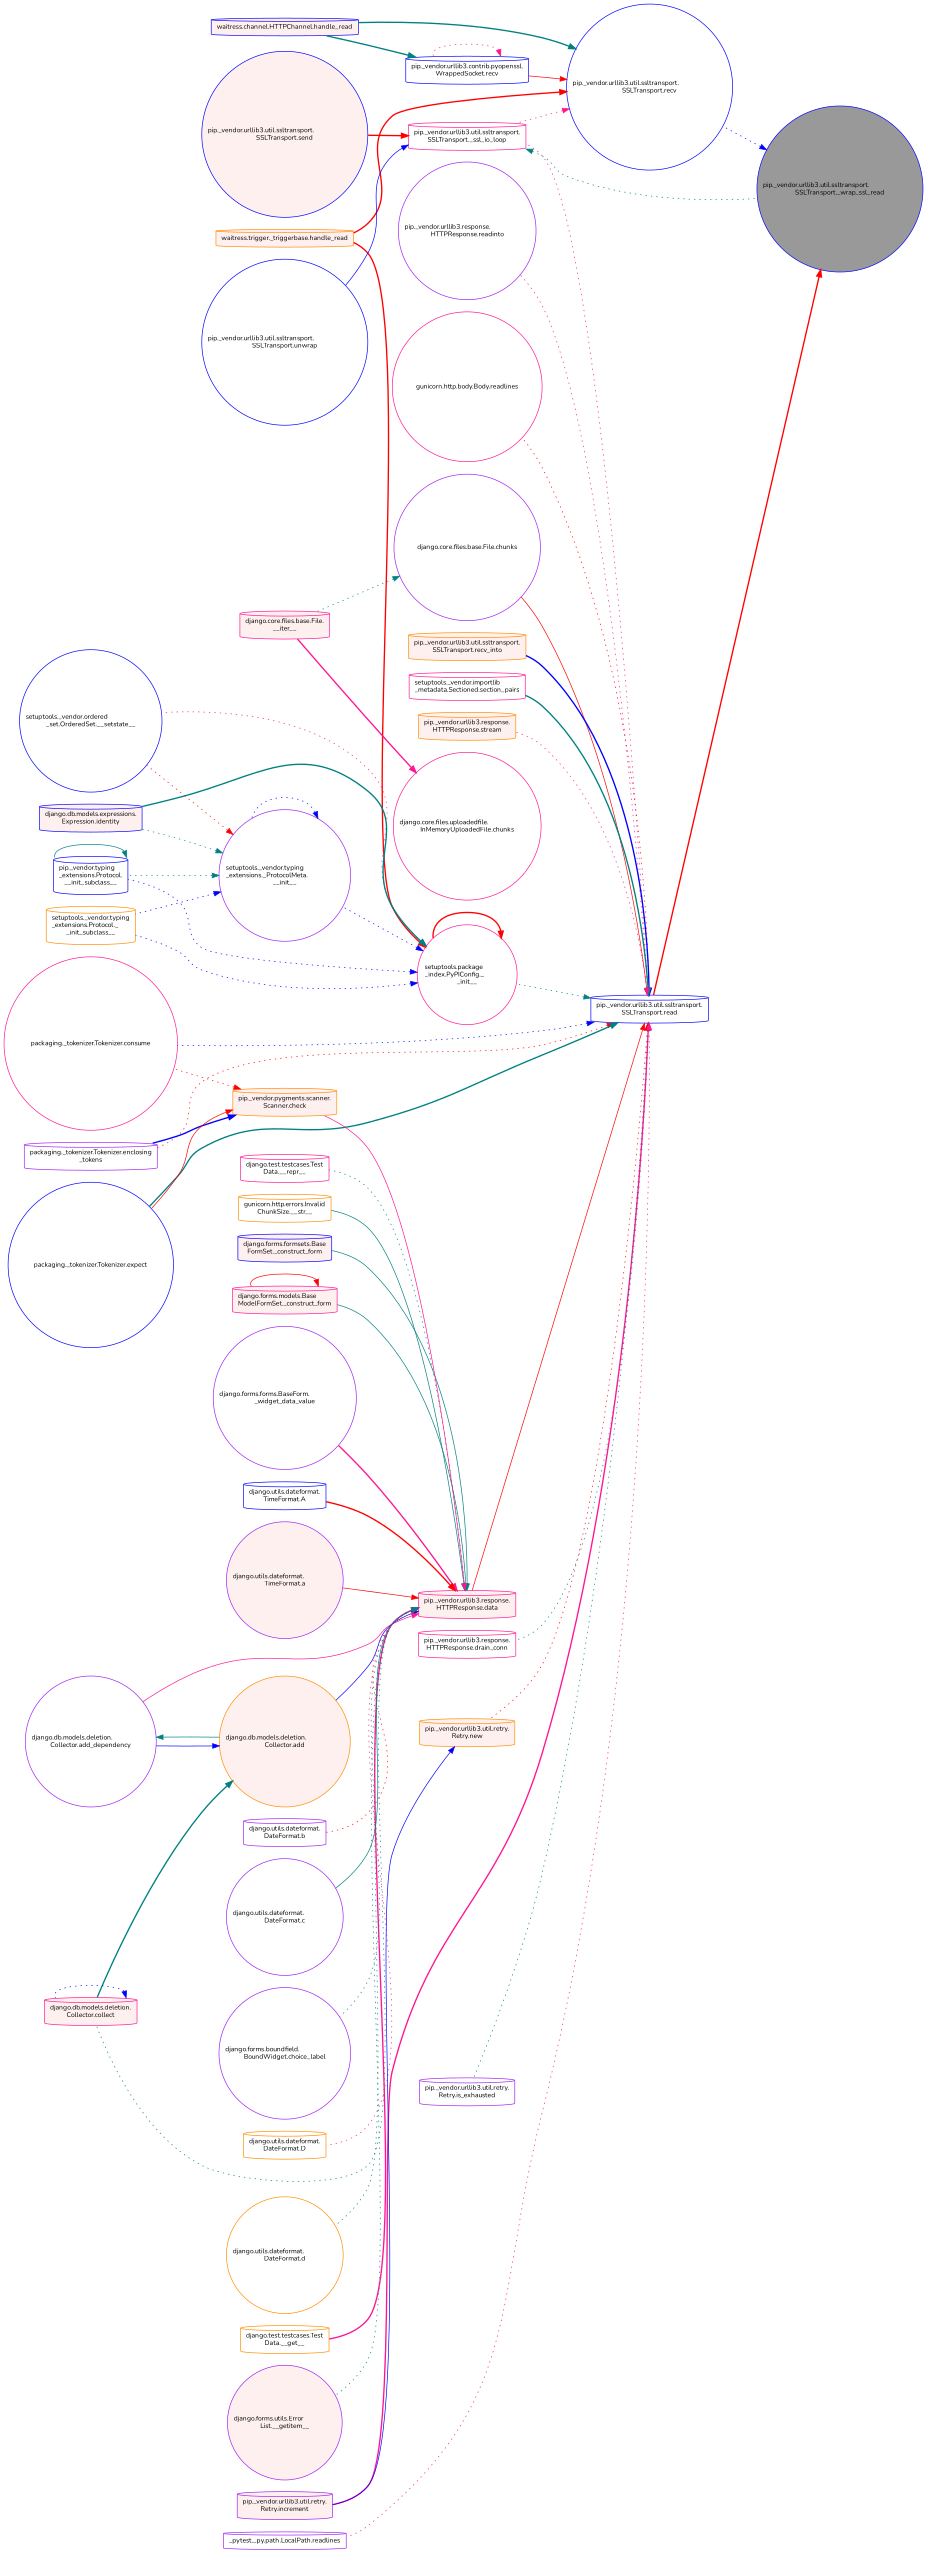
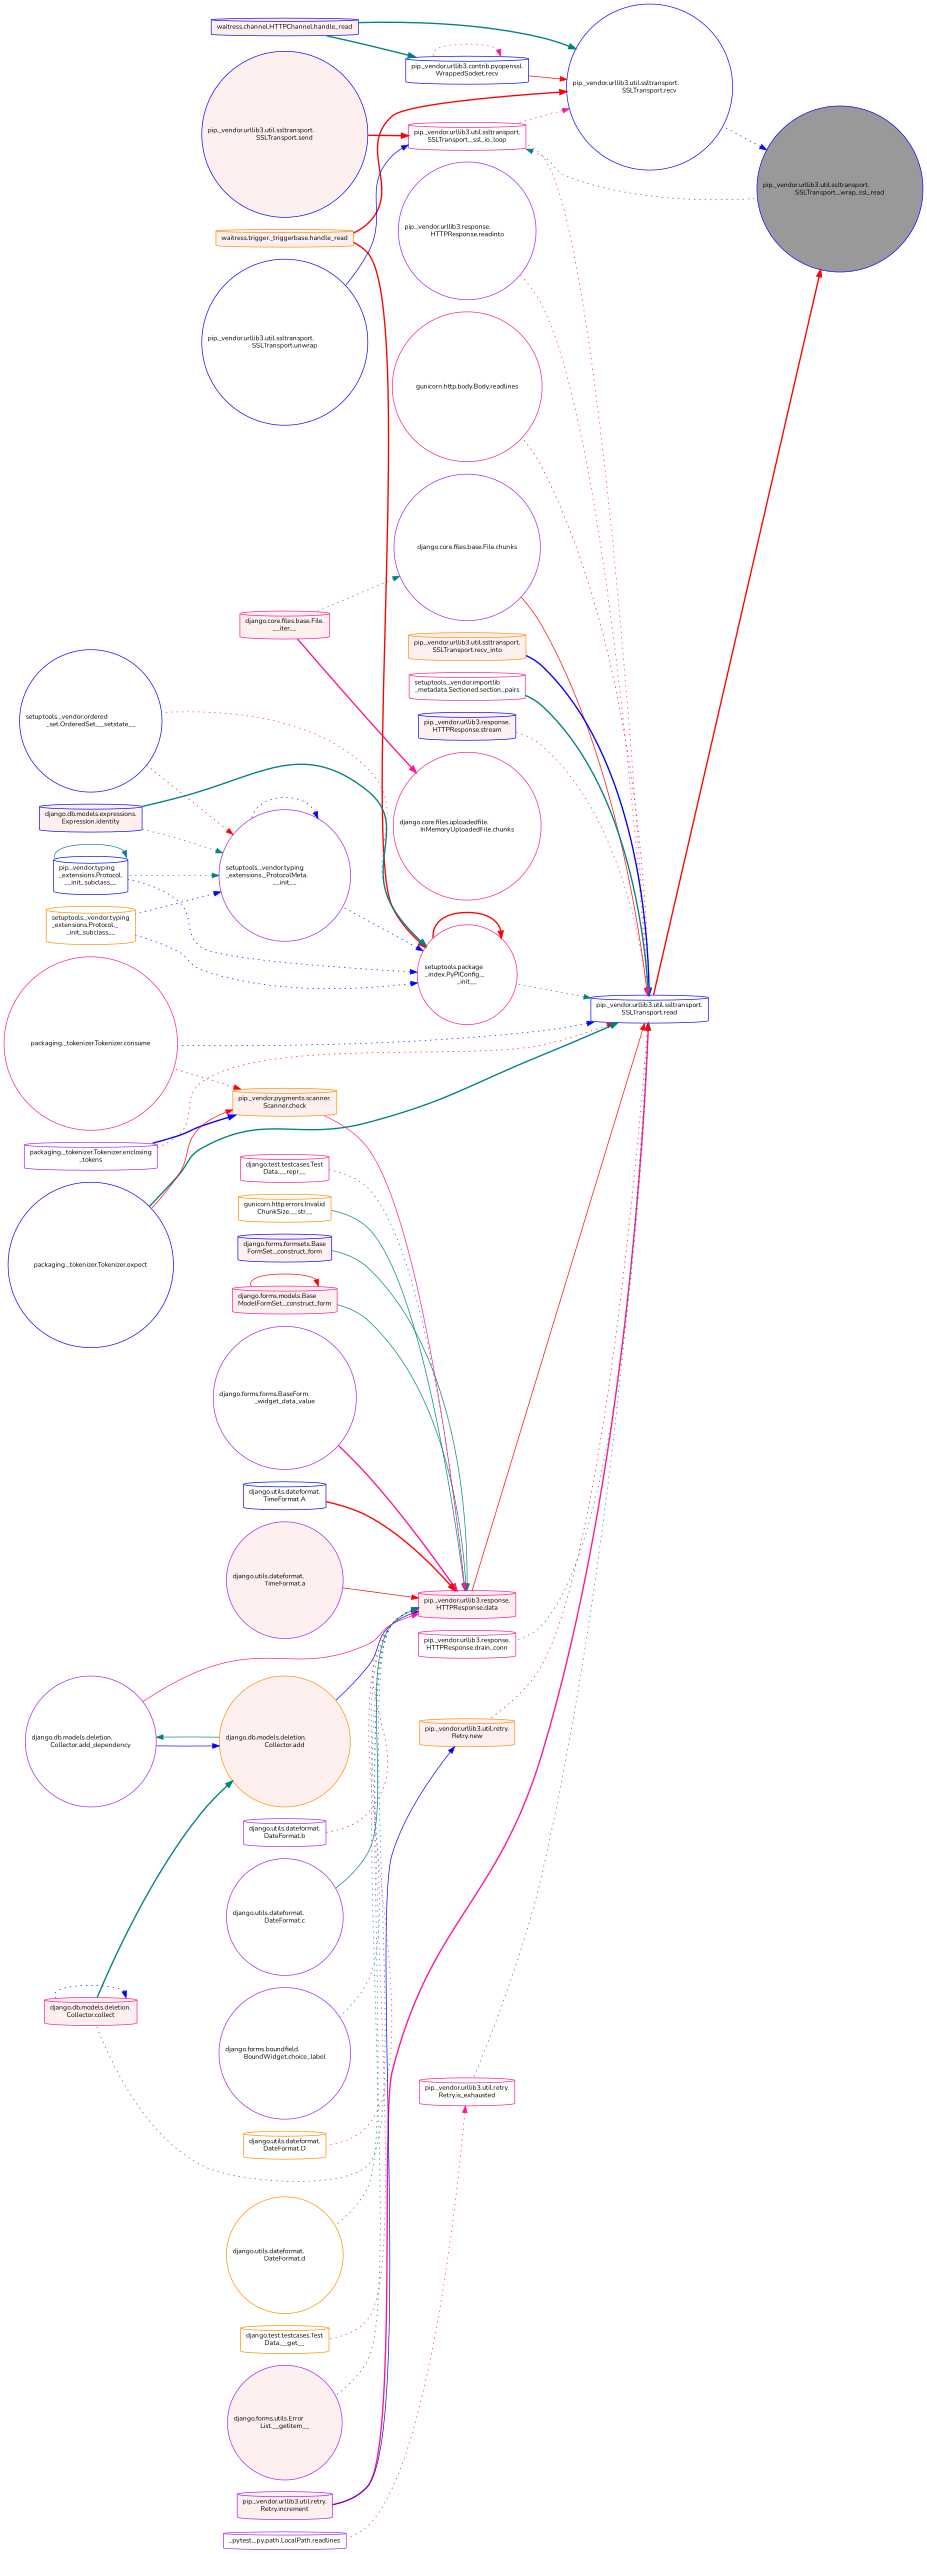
(467, 726) -> (467, 726)
(599, 1816) -> (434, 2337)
(381, 1982) -> (381, 1982)
(467, 2092) -> (467, 2092)
